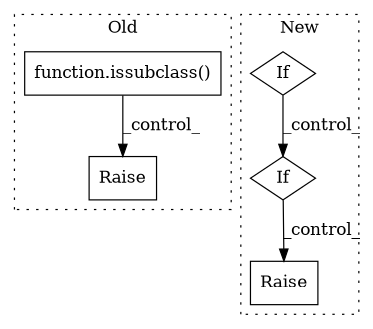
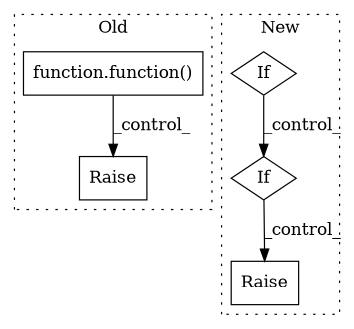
(123, 73) -> (113, 73)
